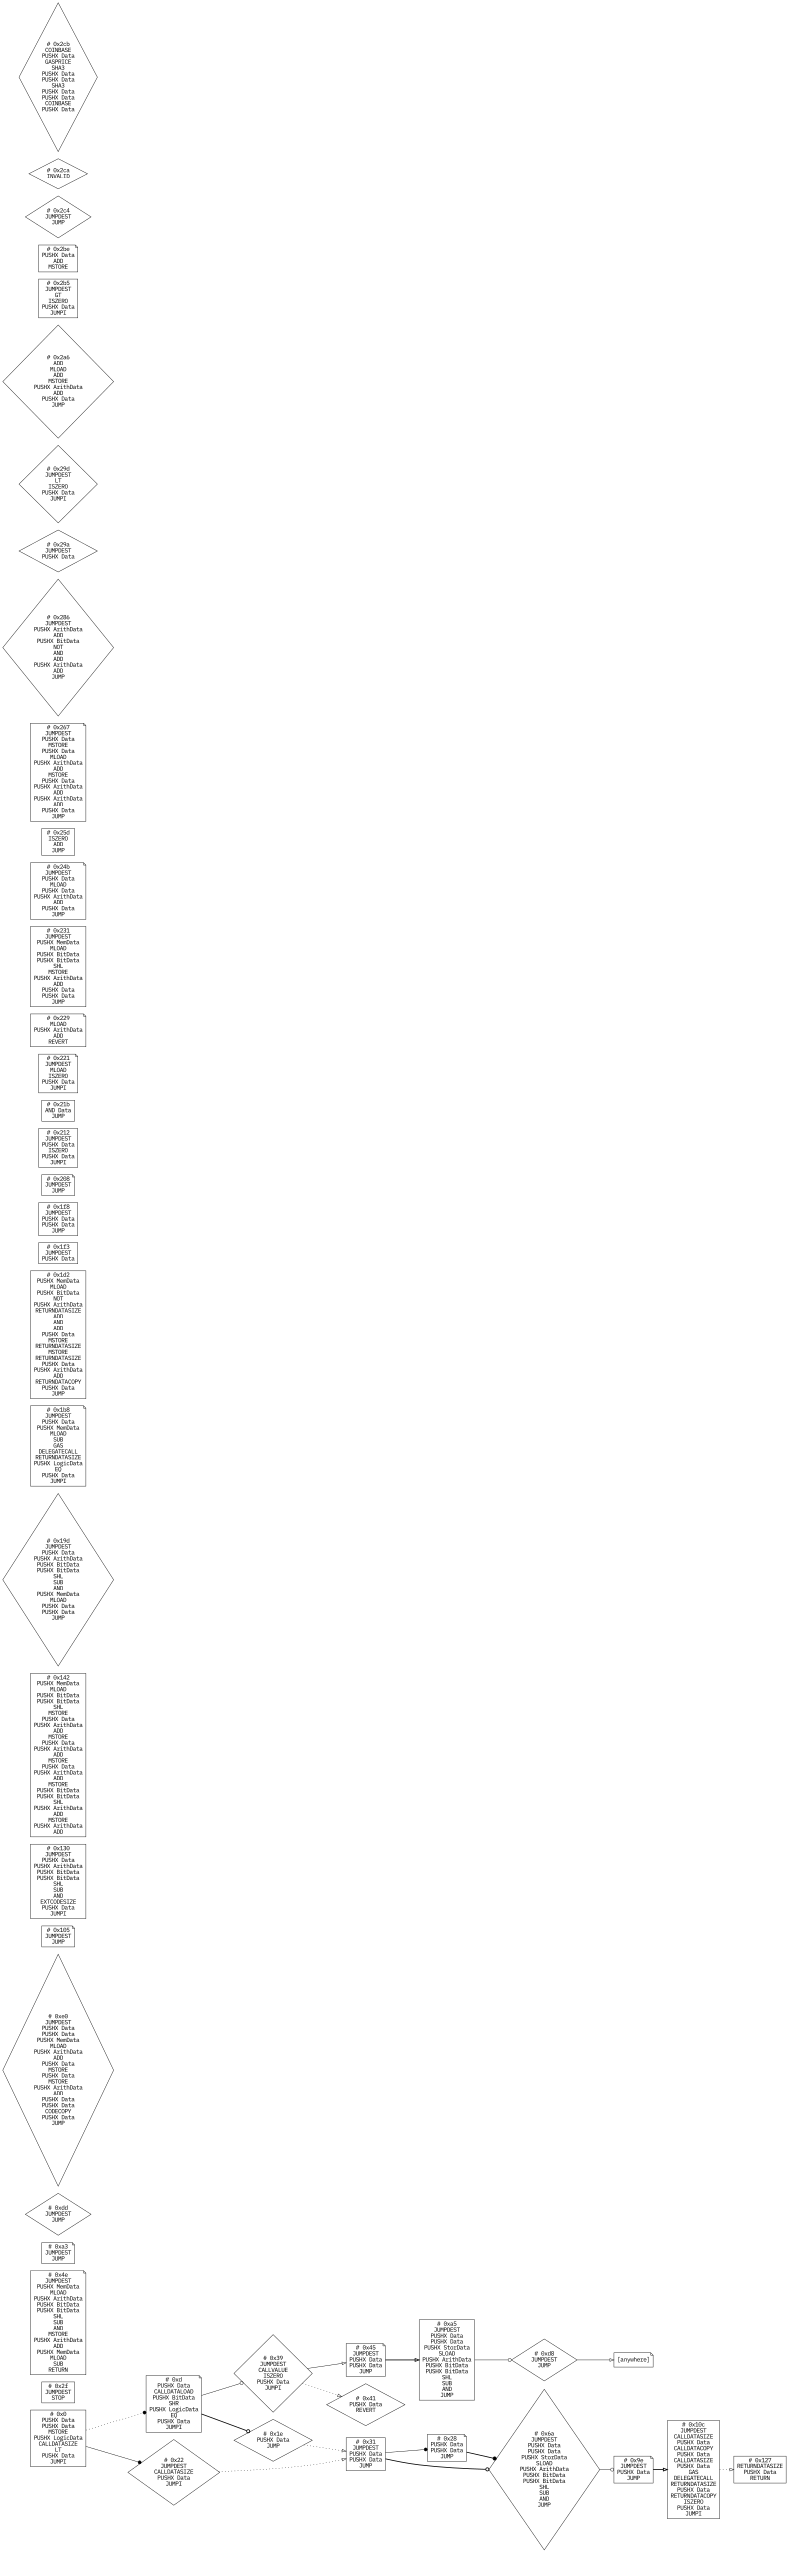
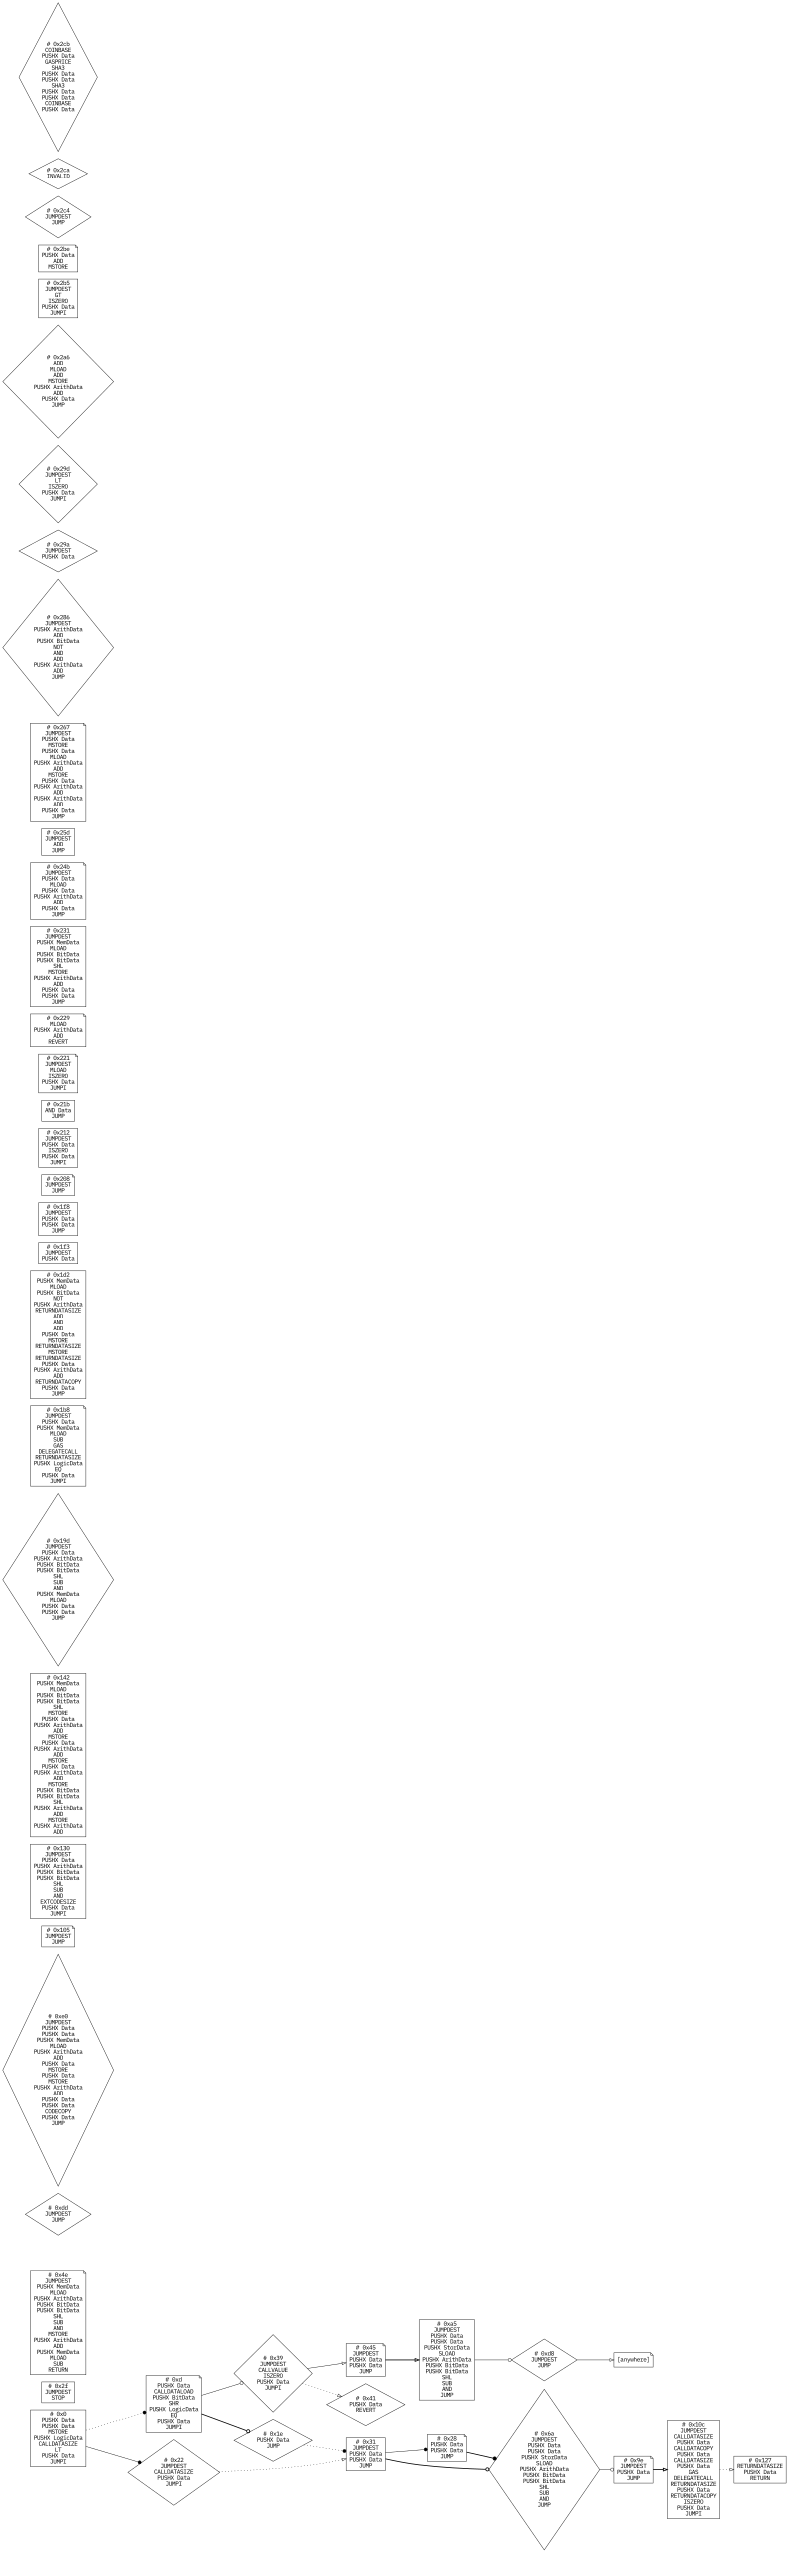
(58, 842) -> (58, 842)
(58, 2253) -> none
(323, 2448) -> (323, 2448)
